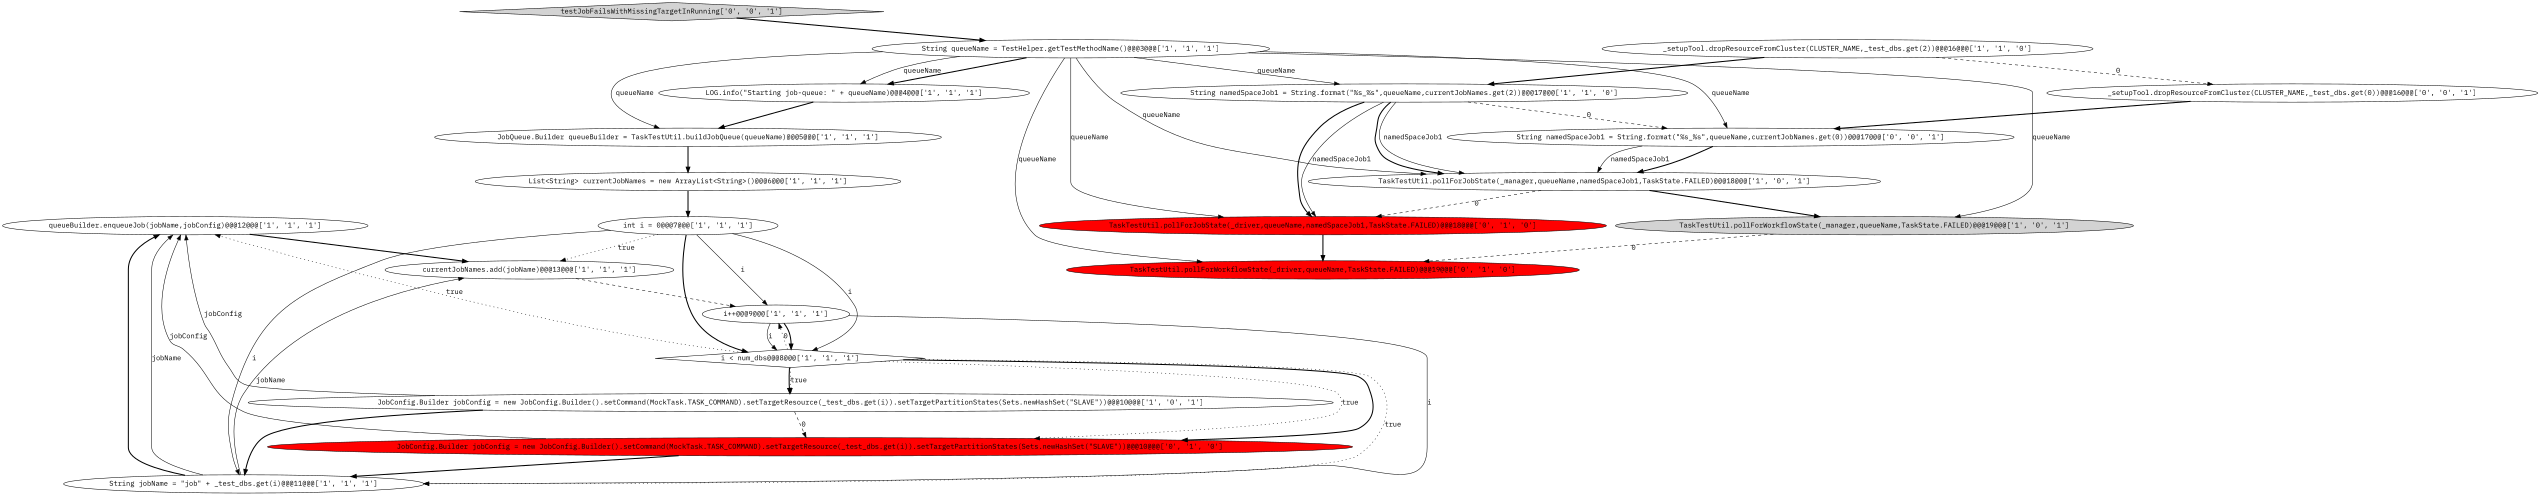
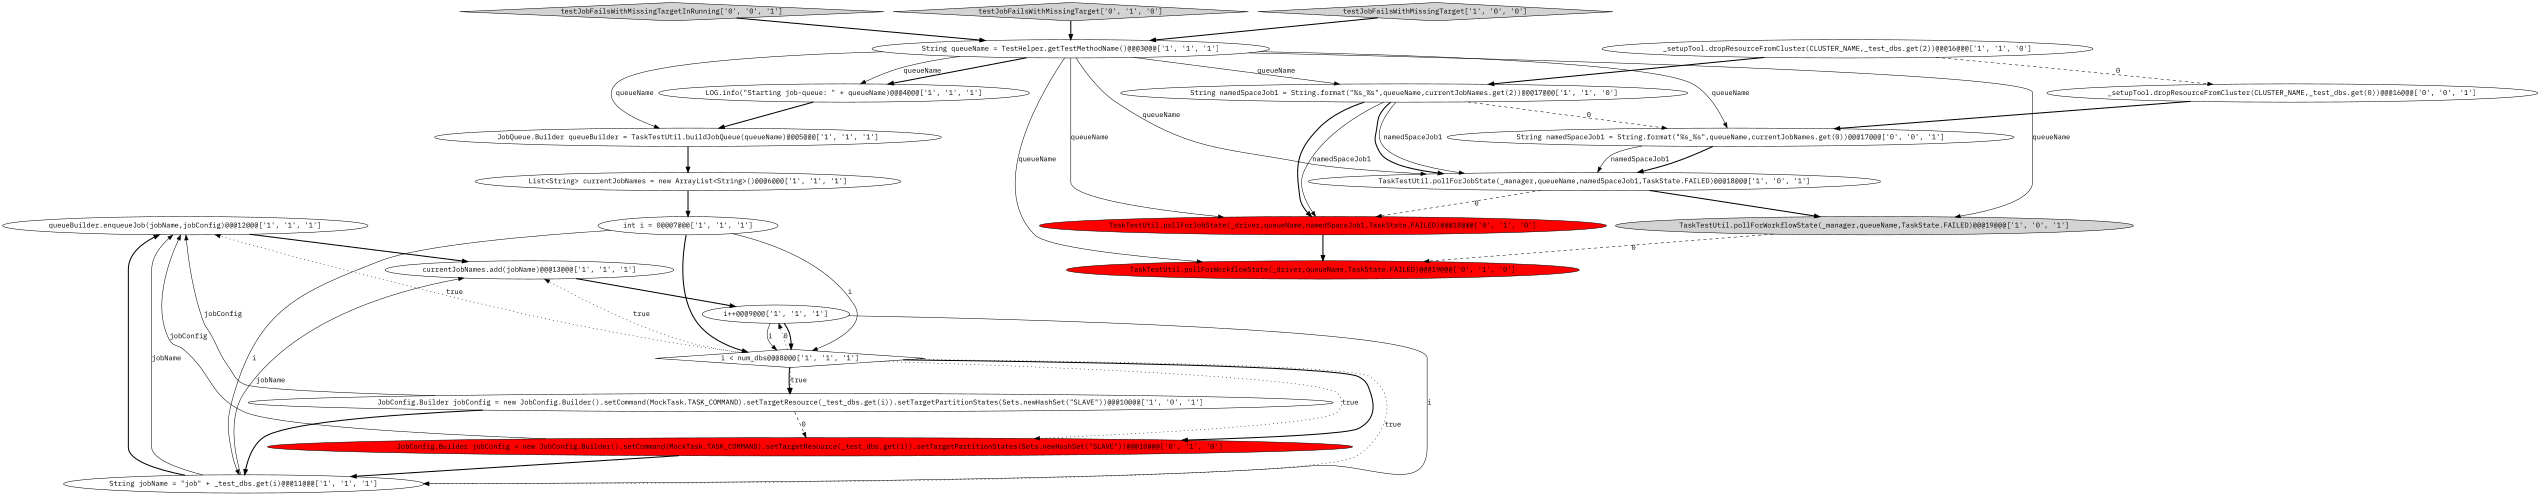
none -> (1071, 12)
none -> (1435, 12)
(612, 247) -> (641, 326)
(730, 268) -> none
(653, 292) -> (653, 292)
